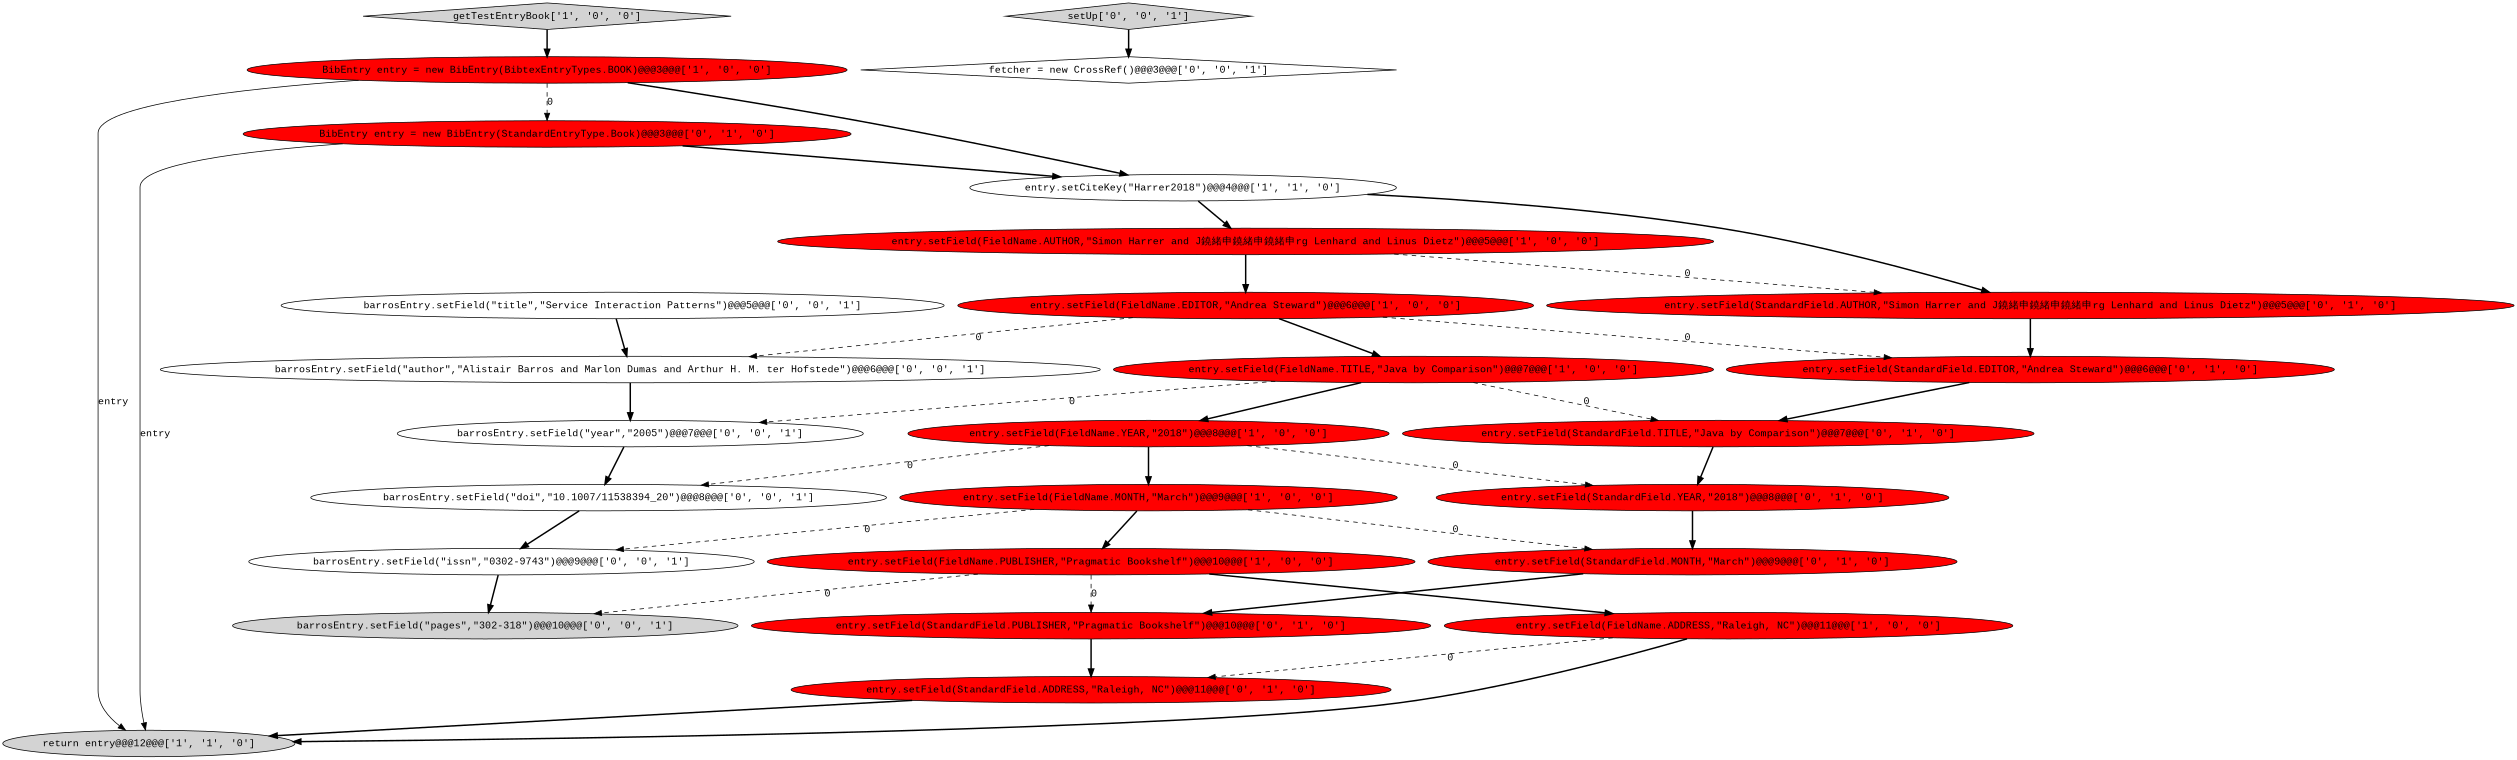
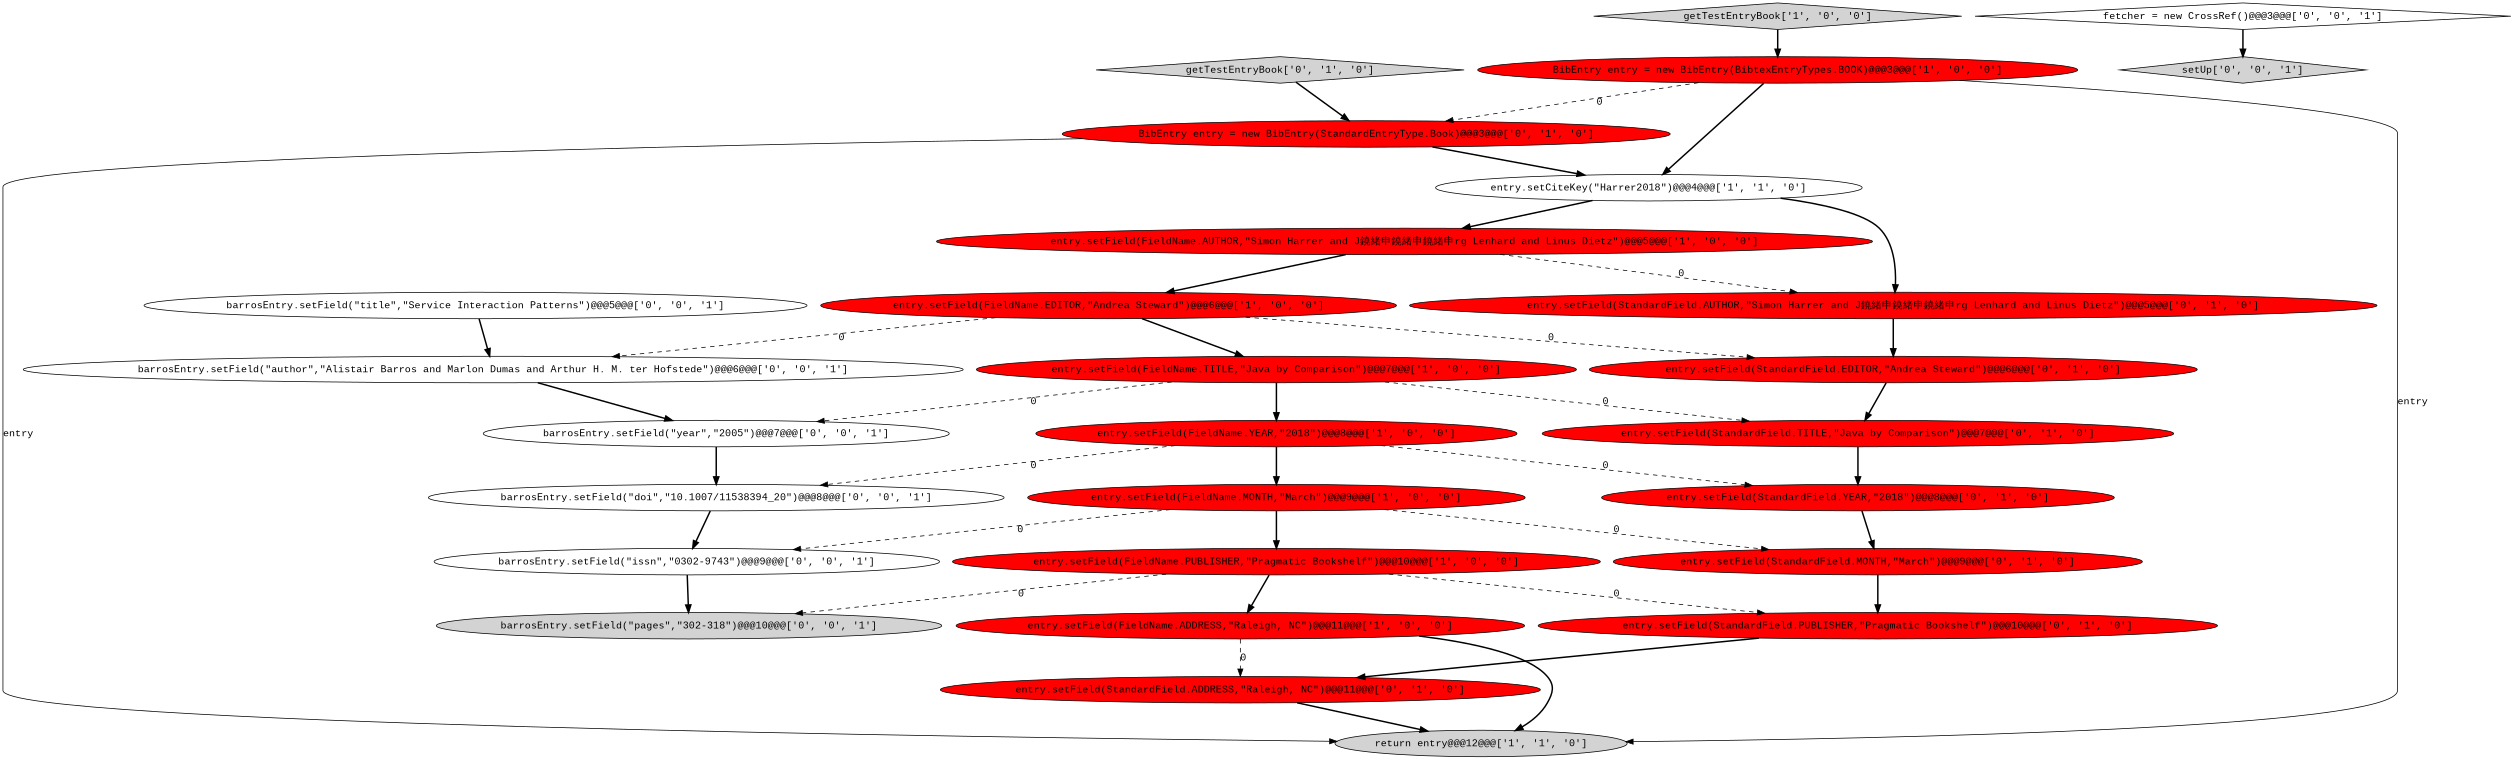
(1129, 39) -> (2243, 39)
none -> (1280, 70)
